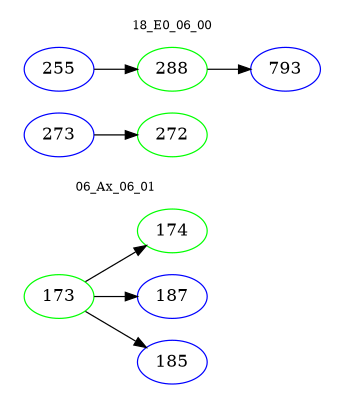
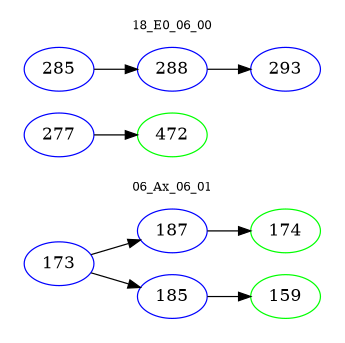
(59, 69) -> (59, 69)
(172, 69) -> (172, 69)
(286, 69) -> (286, 69)
(59, 135) -> (59, 135)
(172, 135) -> (172, 135)
(111, 267) -> (223, 231)
(59, 297) -> (59, 264)
none -> (286, 297)
